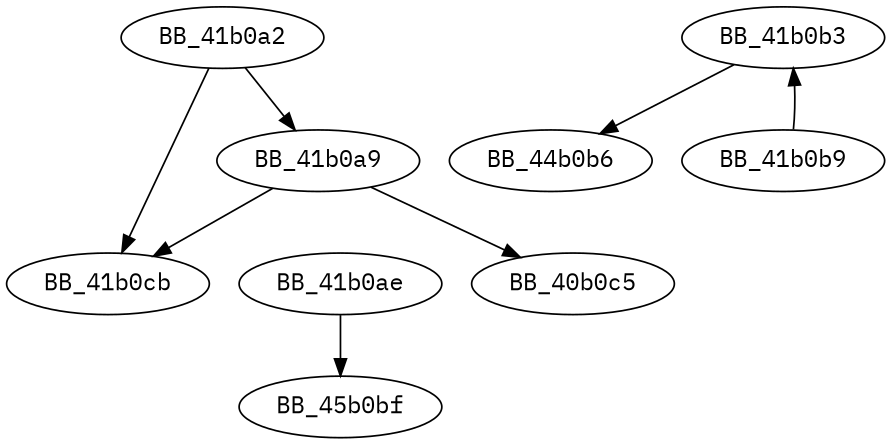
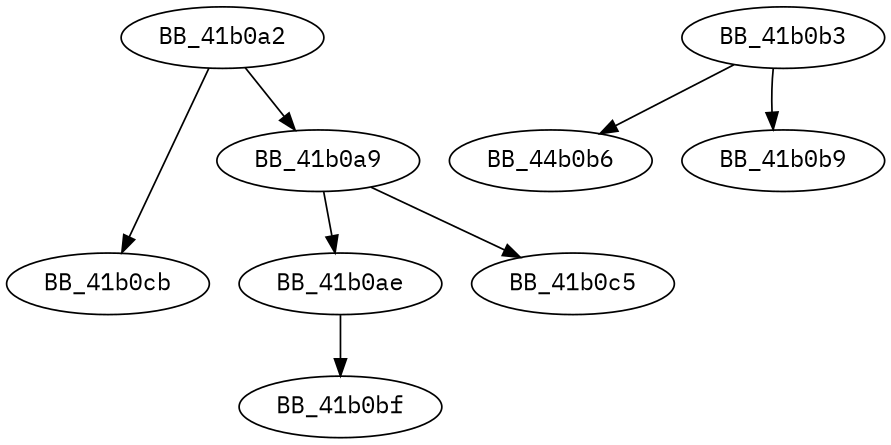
(795, 107) -> (772, 90)
(221, 218) -> (328, 214)
(573, 284) -> (573, 284)
(340, 407) -> (340, 407)
